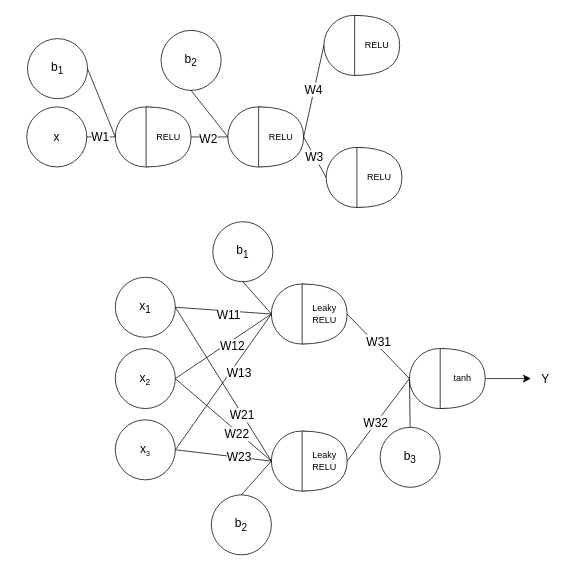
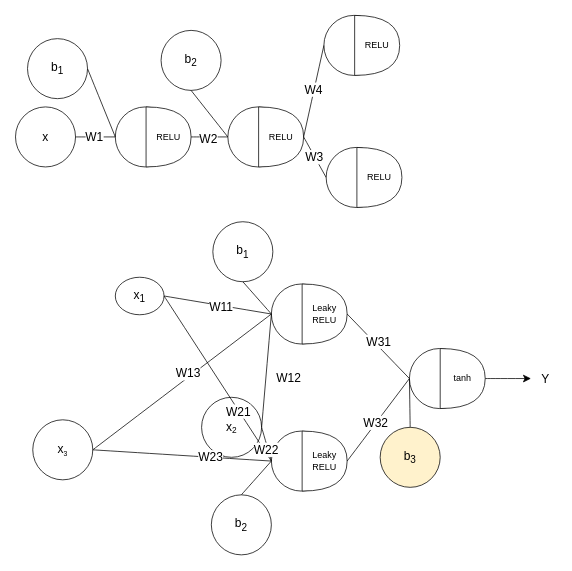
(57, 137) -> (45, 137)
(145, 307) -> (140, 296)
(145, 378) -> (231, 427)
(145, 450) -> (63, 450)
(410, 457) -> (410, 457)
